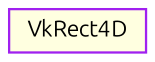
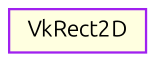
(78, 31) -> (78, 31)
